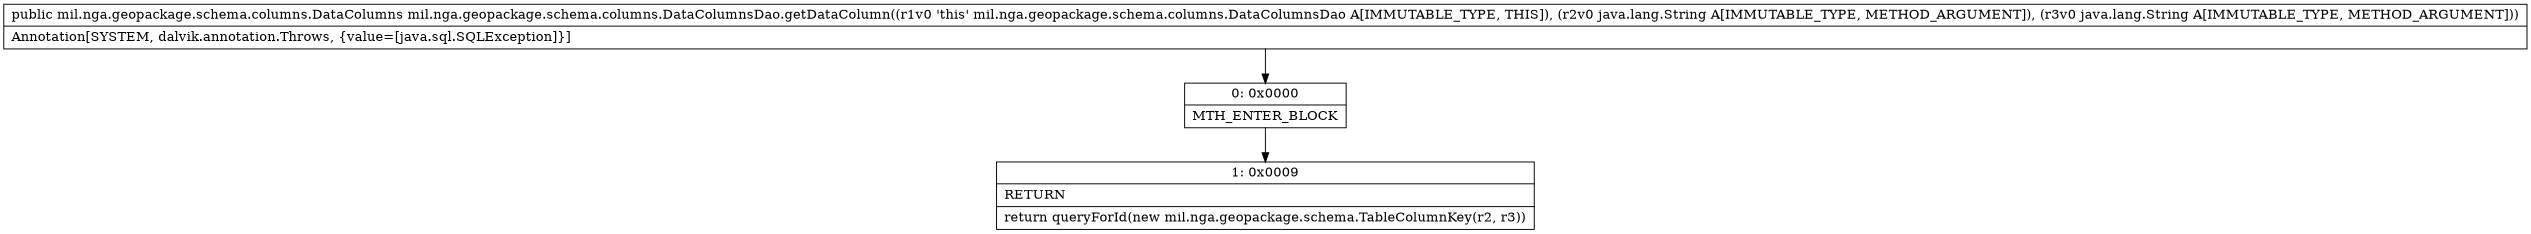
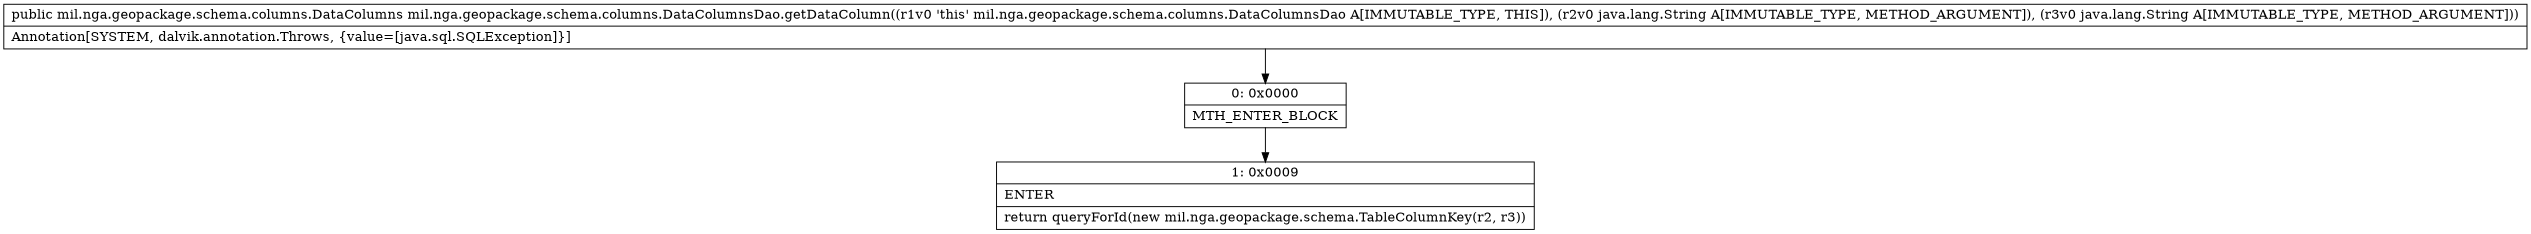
(1035, 195) -> (1029, 195)
